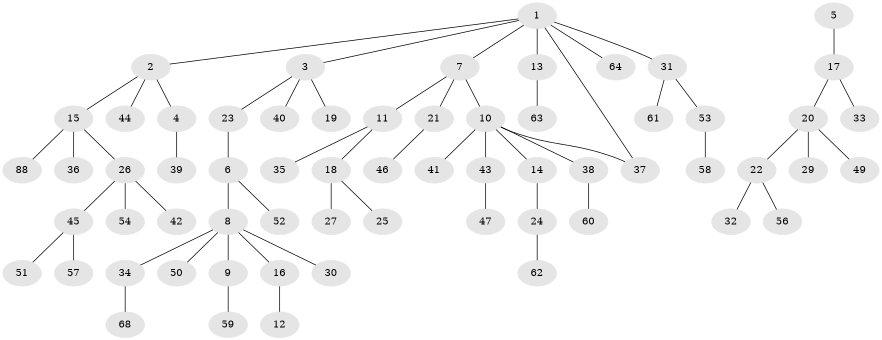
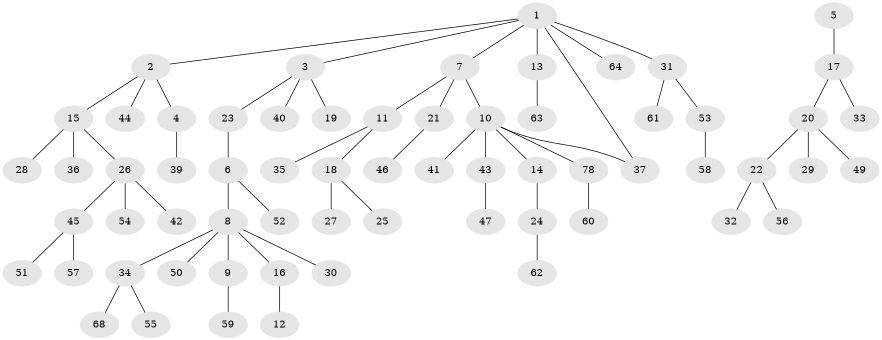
(22, 170) -> (22, 170)
(589, 170) -> (589, 170)
none -> (151, 325)
